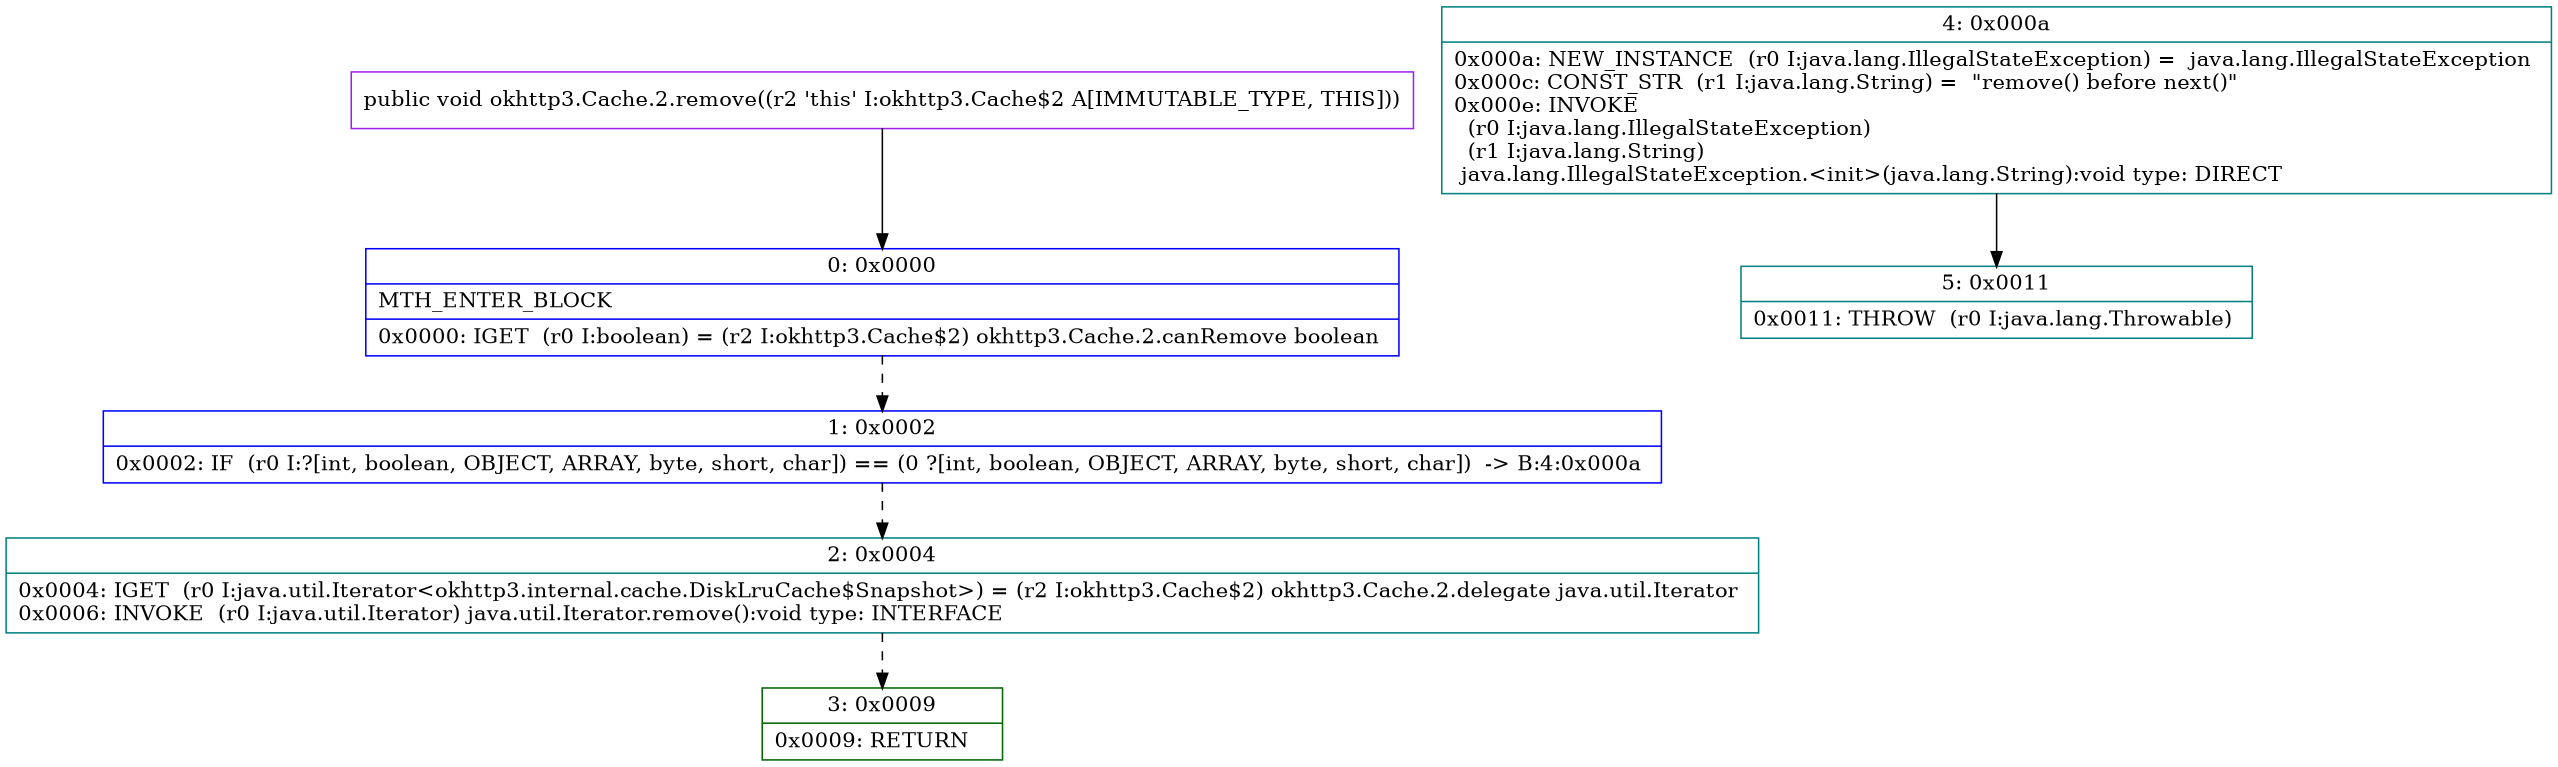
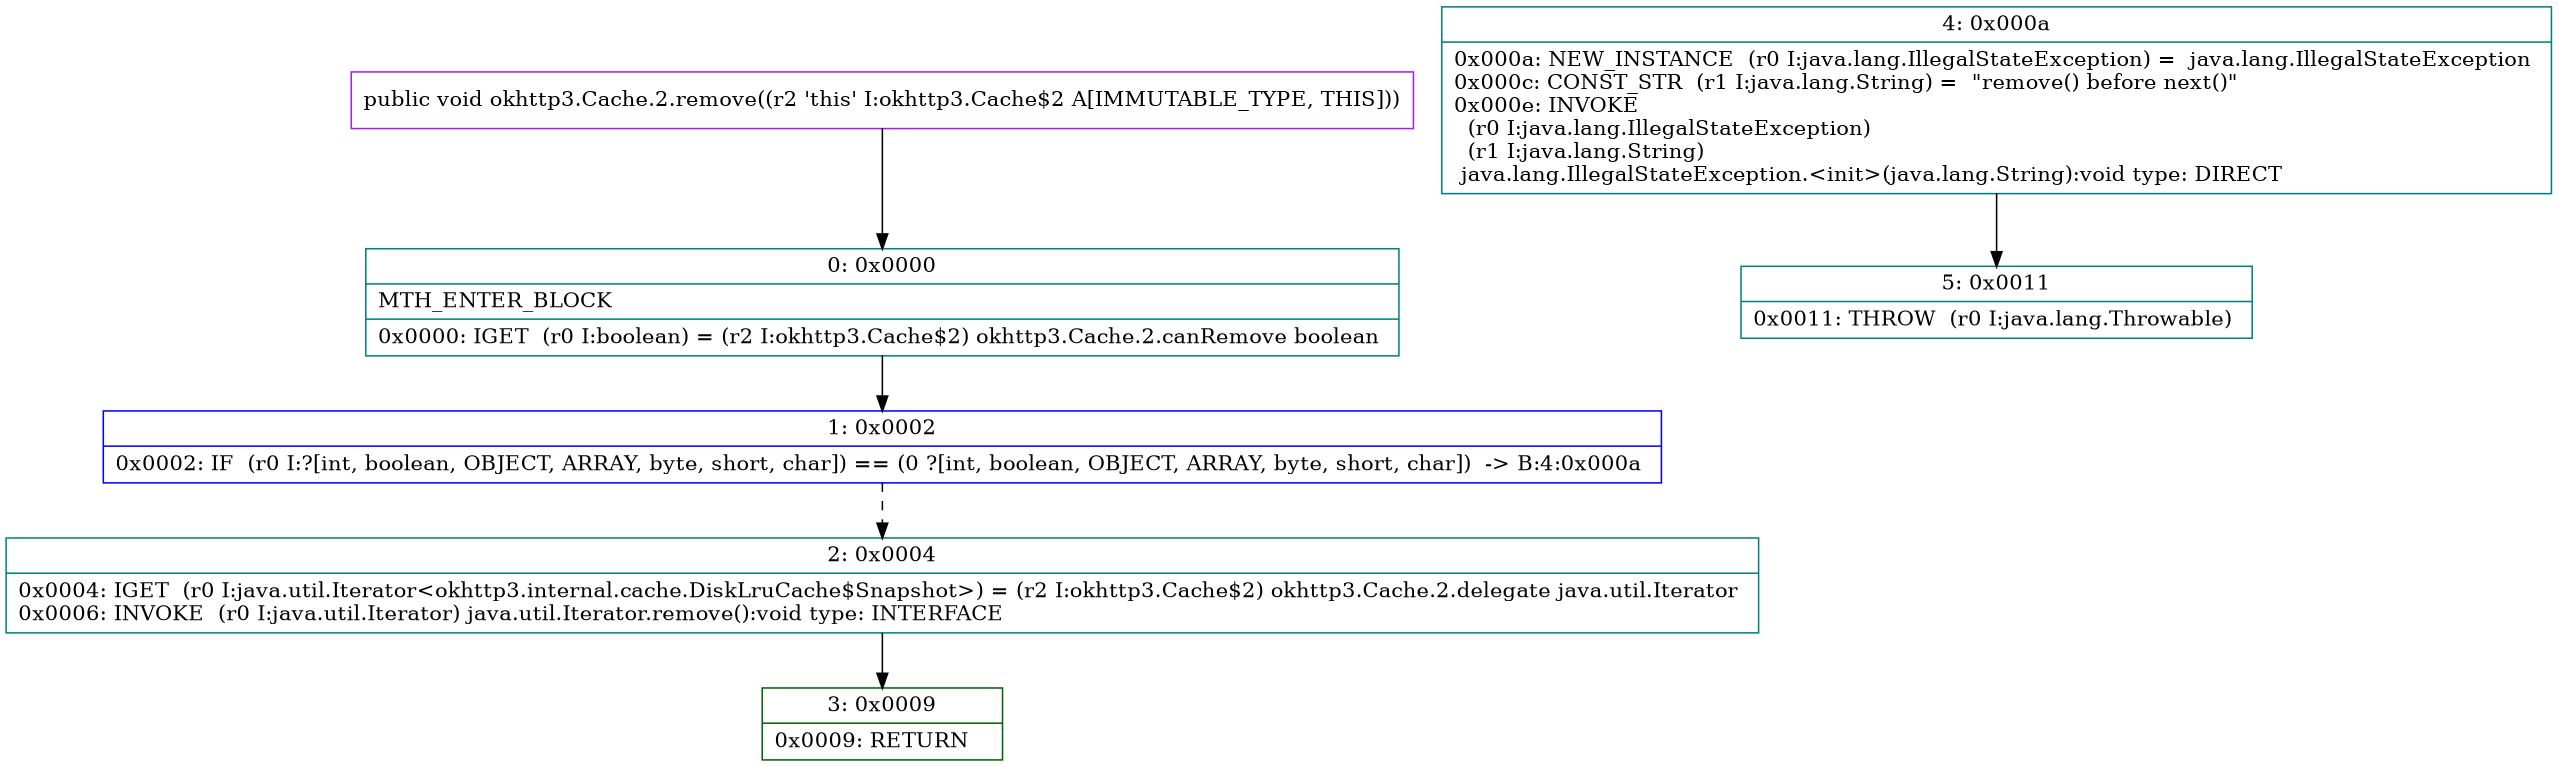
(882, 302) -> (882, 302)
(882, 376) -> (882, 376)
(882, 653) -> (882, 653)
